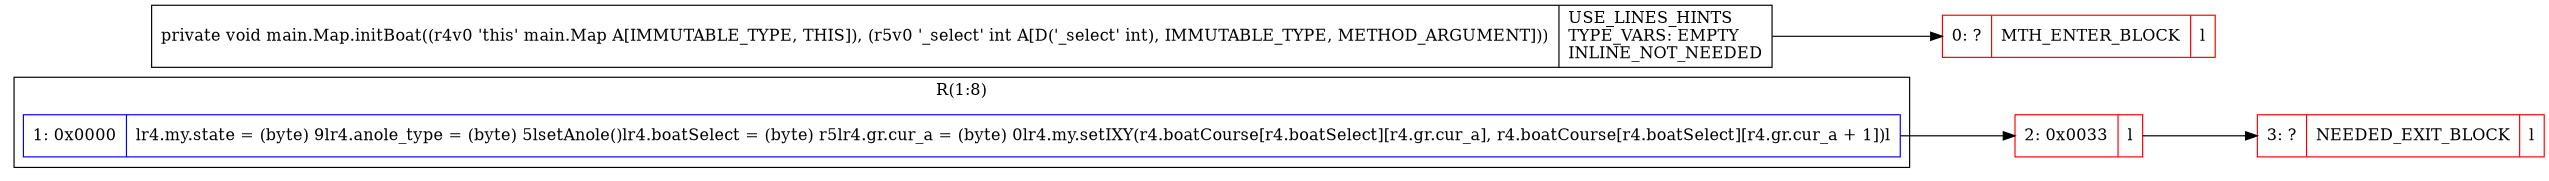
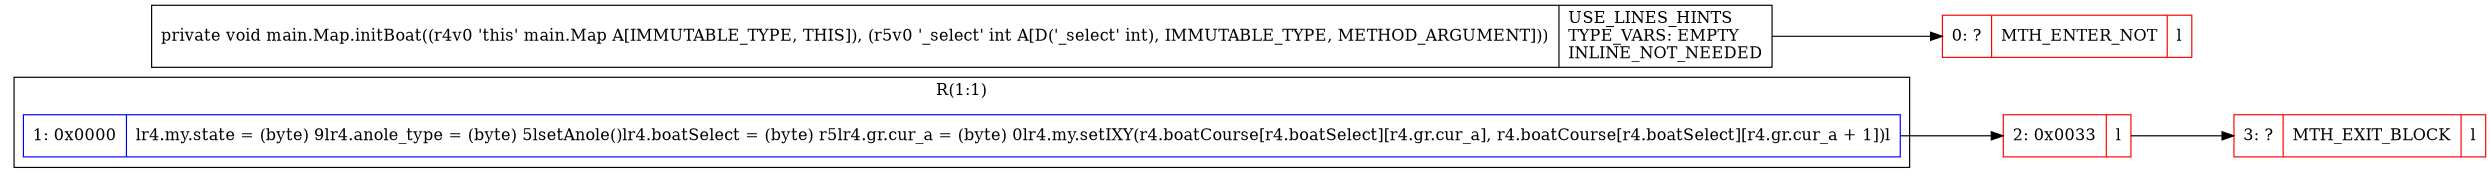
(2091, 36) -> (2079, 36)
(962, 91) -> (962, 91)
(2413, 135) -> (2372, 135)
